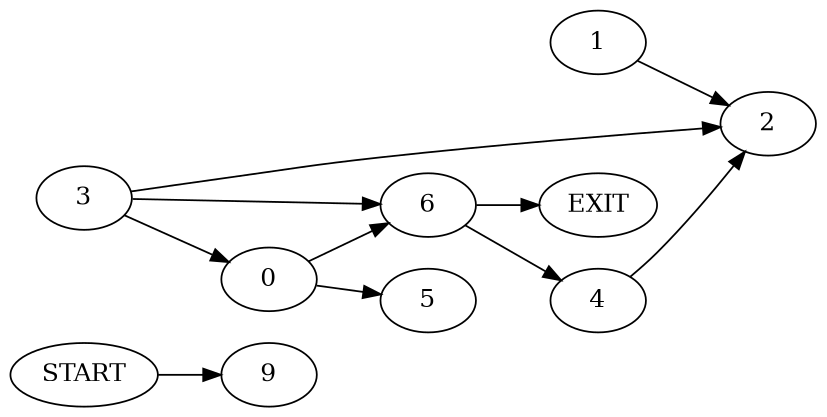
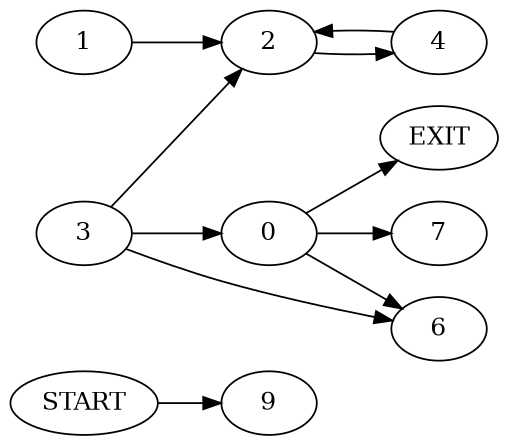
(499, 205) -> (344, 191)
(506, 248) -> (345, 54)
(428, 301) -> (439, 233)
